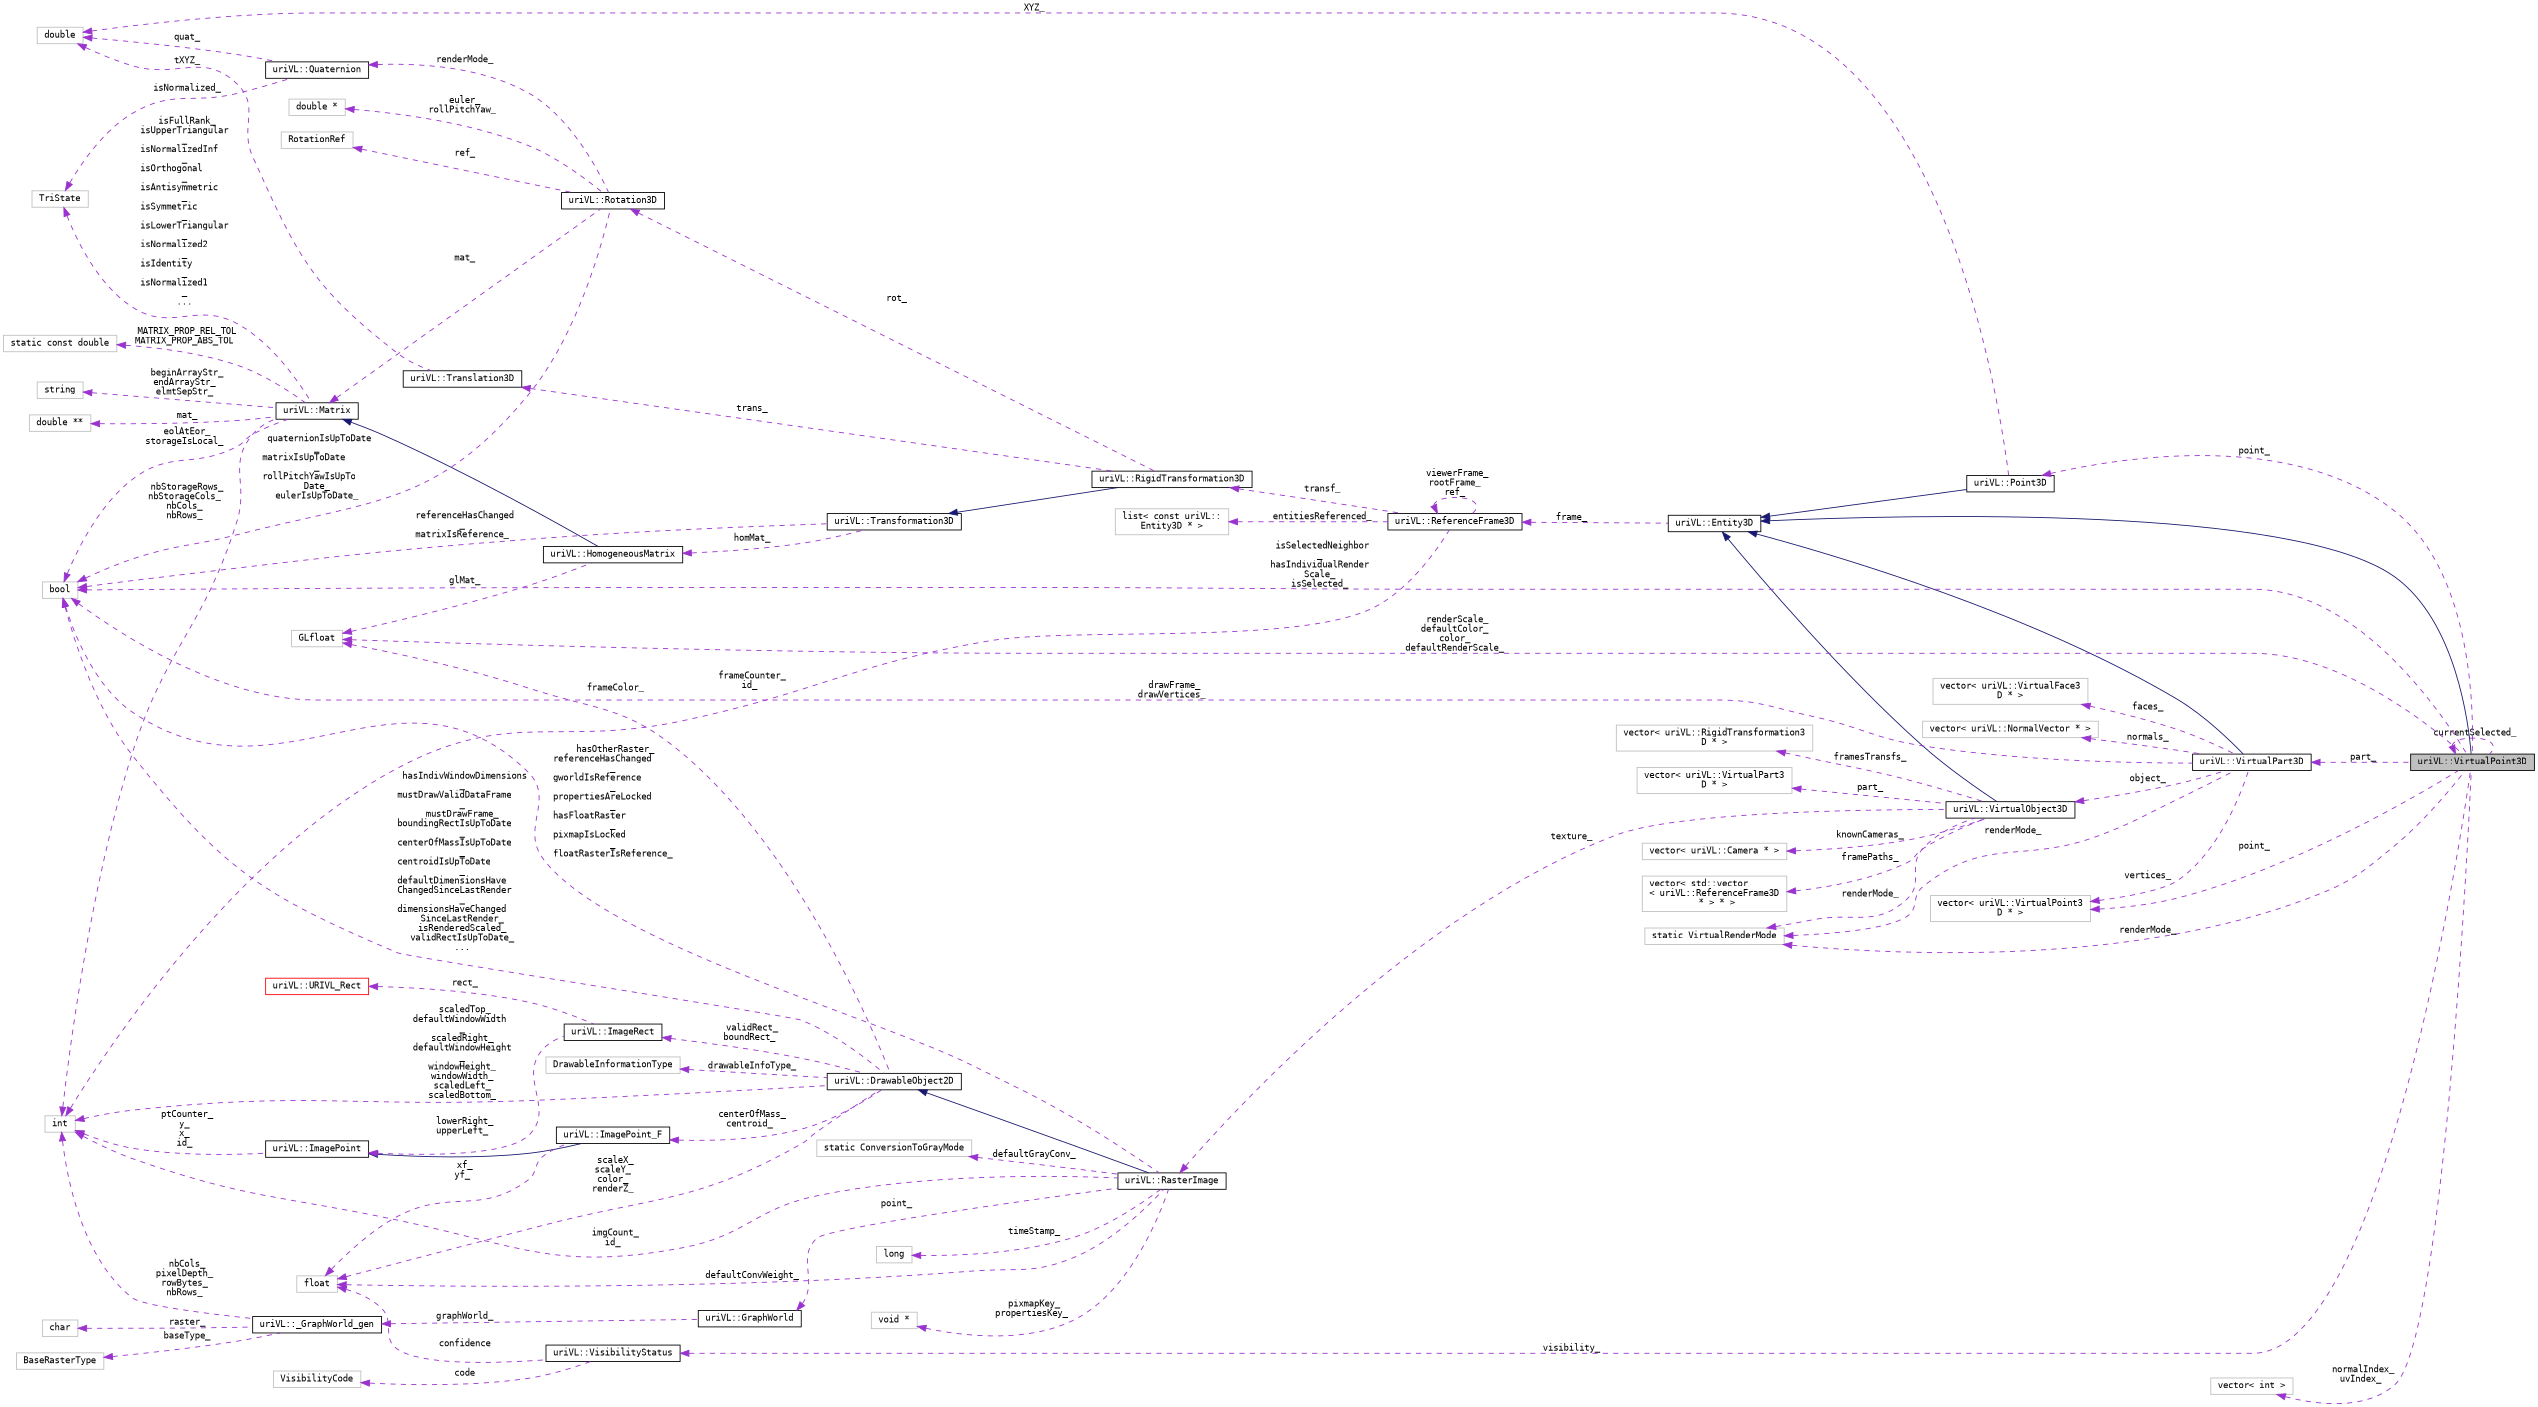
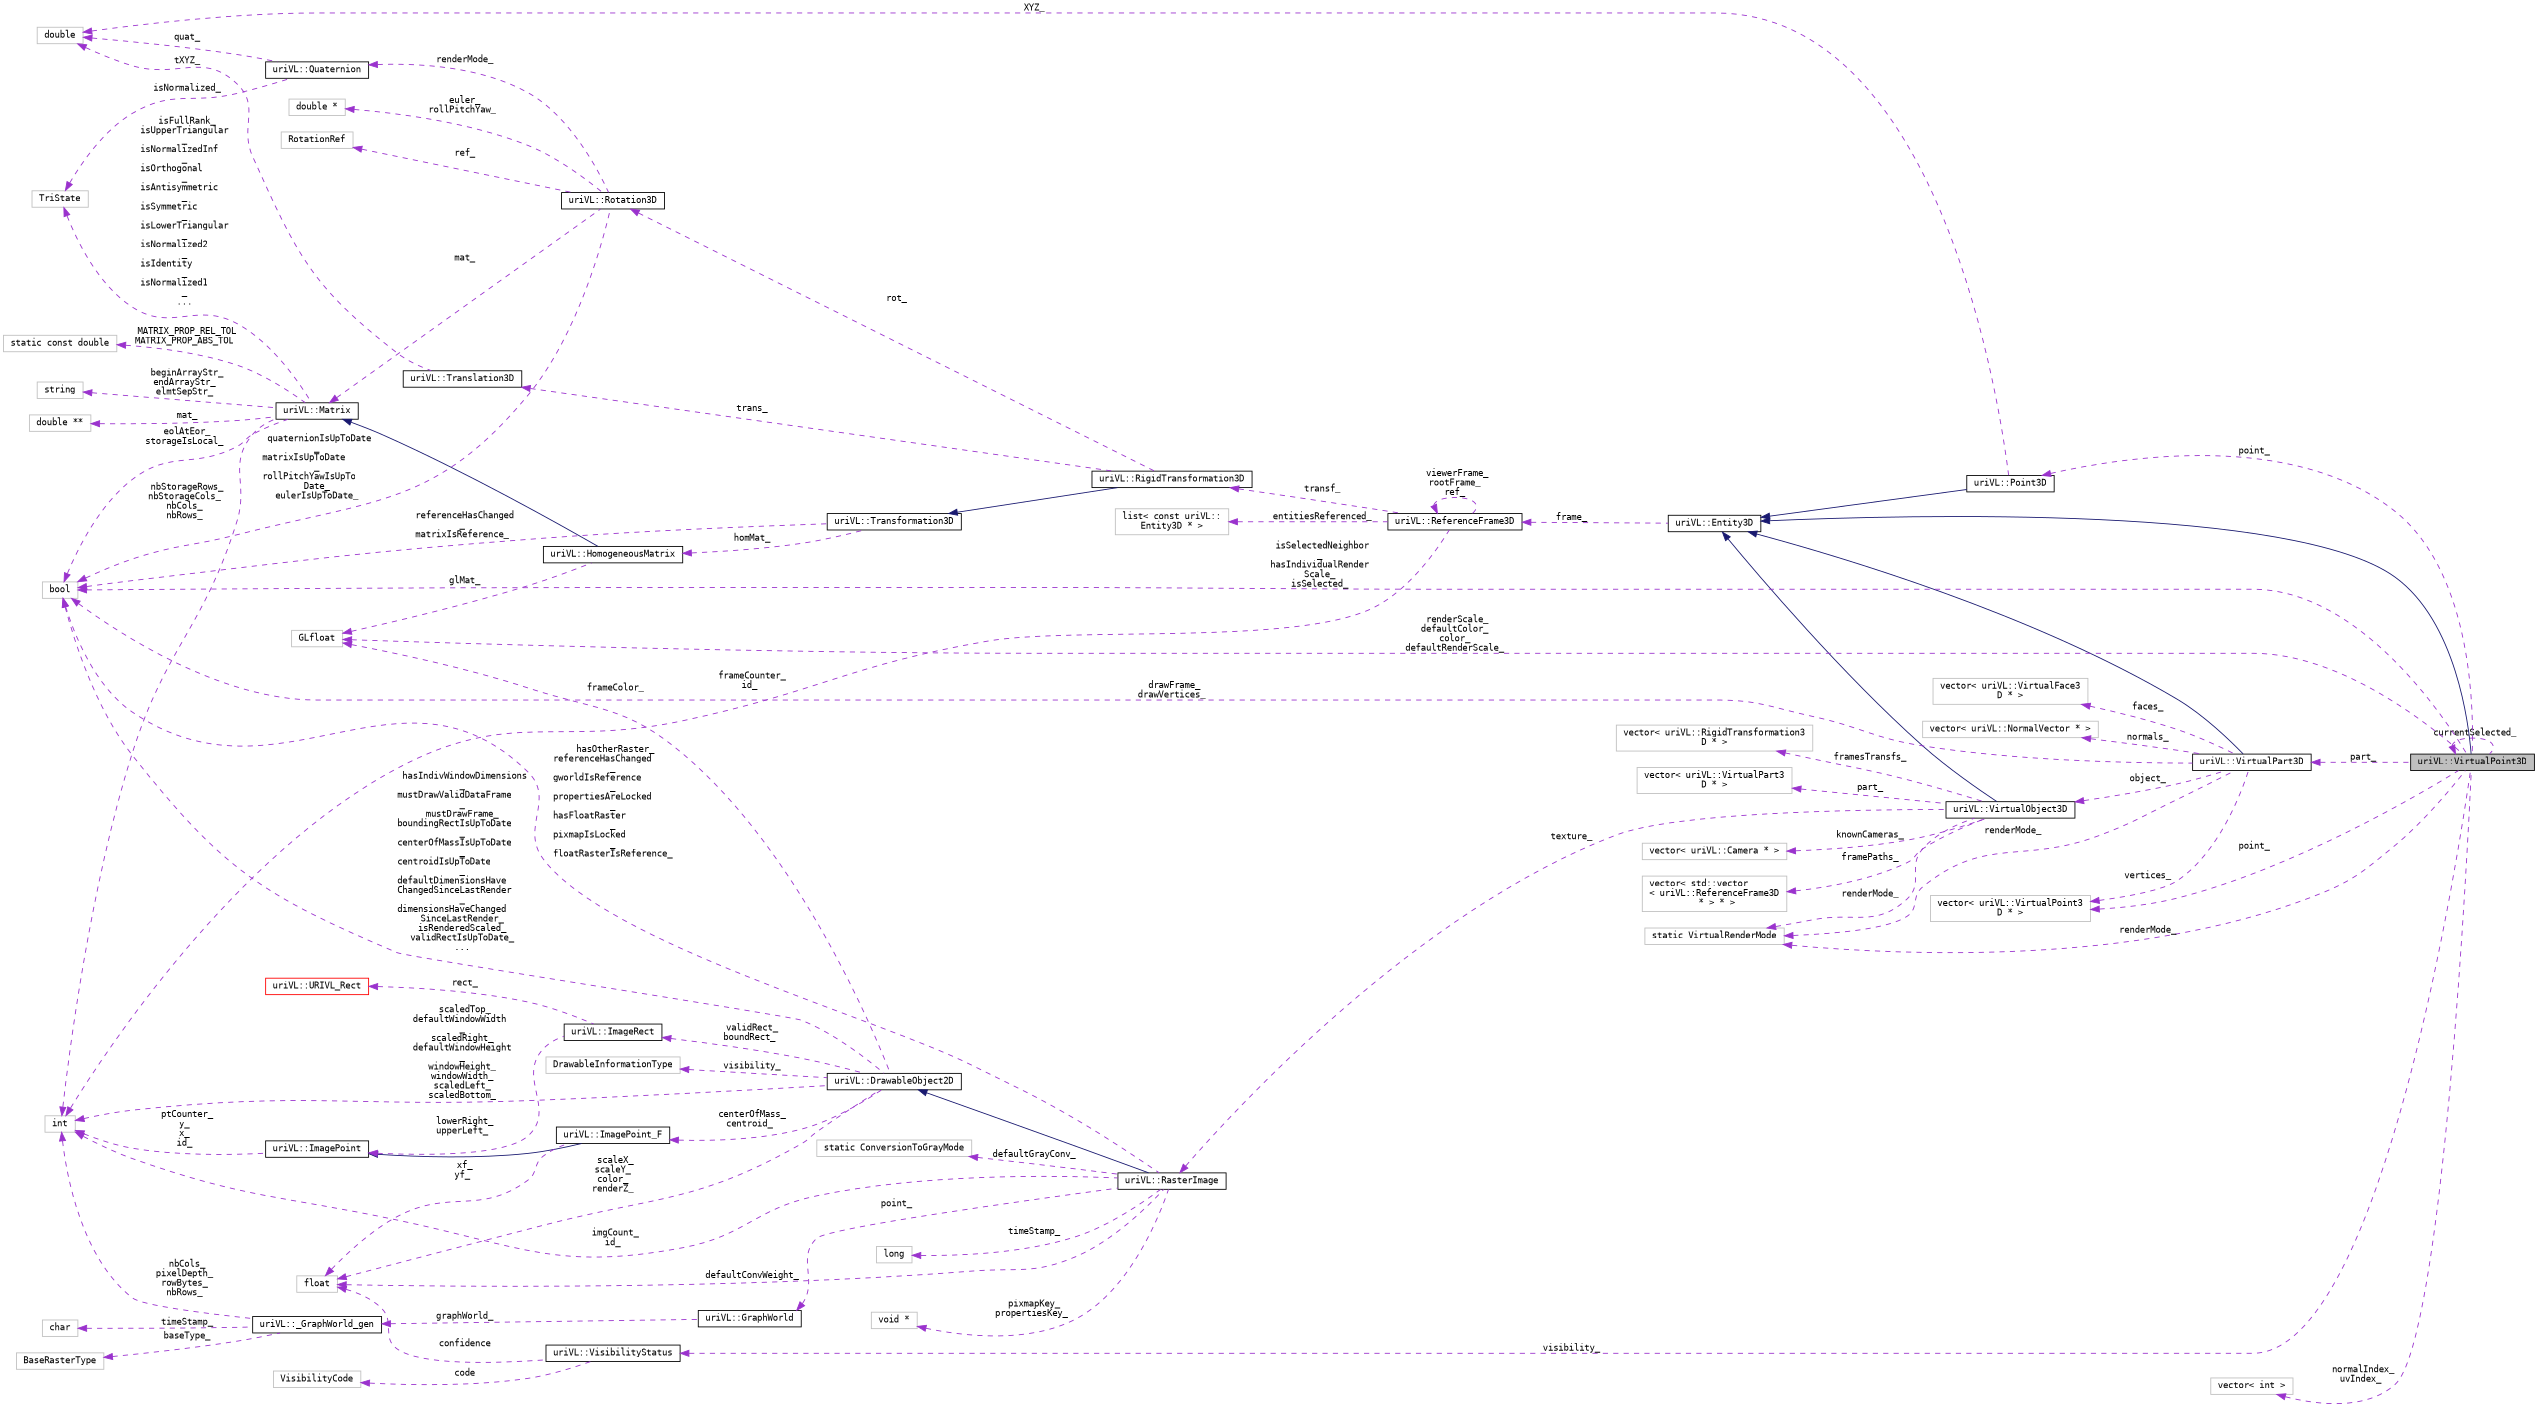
(750, 1066) -> (750, 1066)
(185, 1323) -> (185, 1323)
